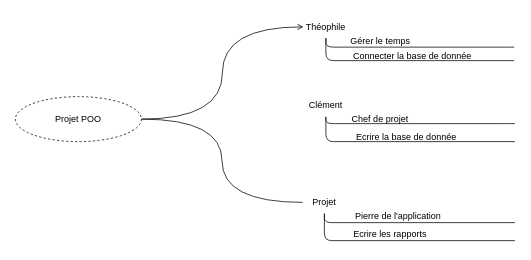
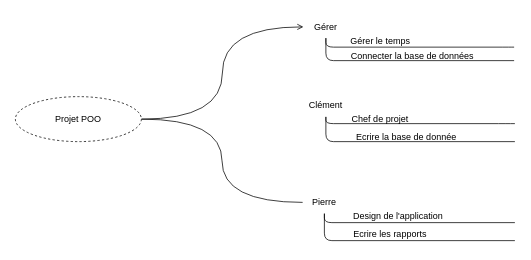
(326, 27) -> (326, 27)
(413, 56) -> (413, 56)
(324, 202) -> (324, 202)
(398, 216) -> (398, 216)
